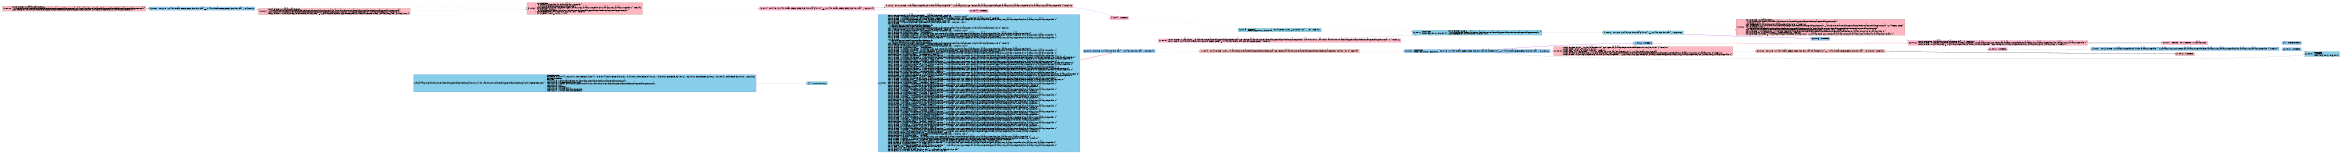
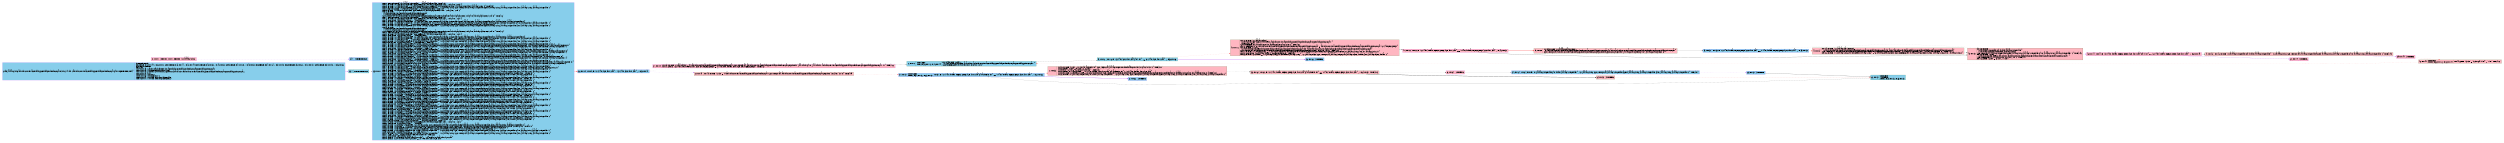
(1280, 30) -> (2460, 62)
(1998, 43) -> none
none -> (1455, 51)
